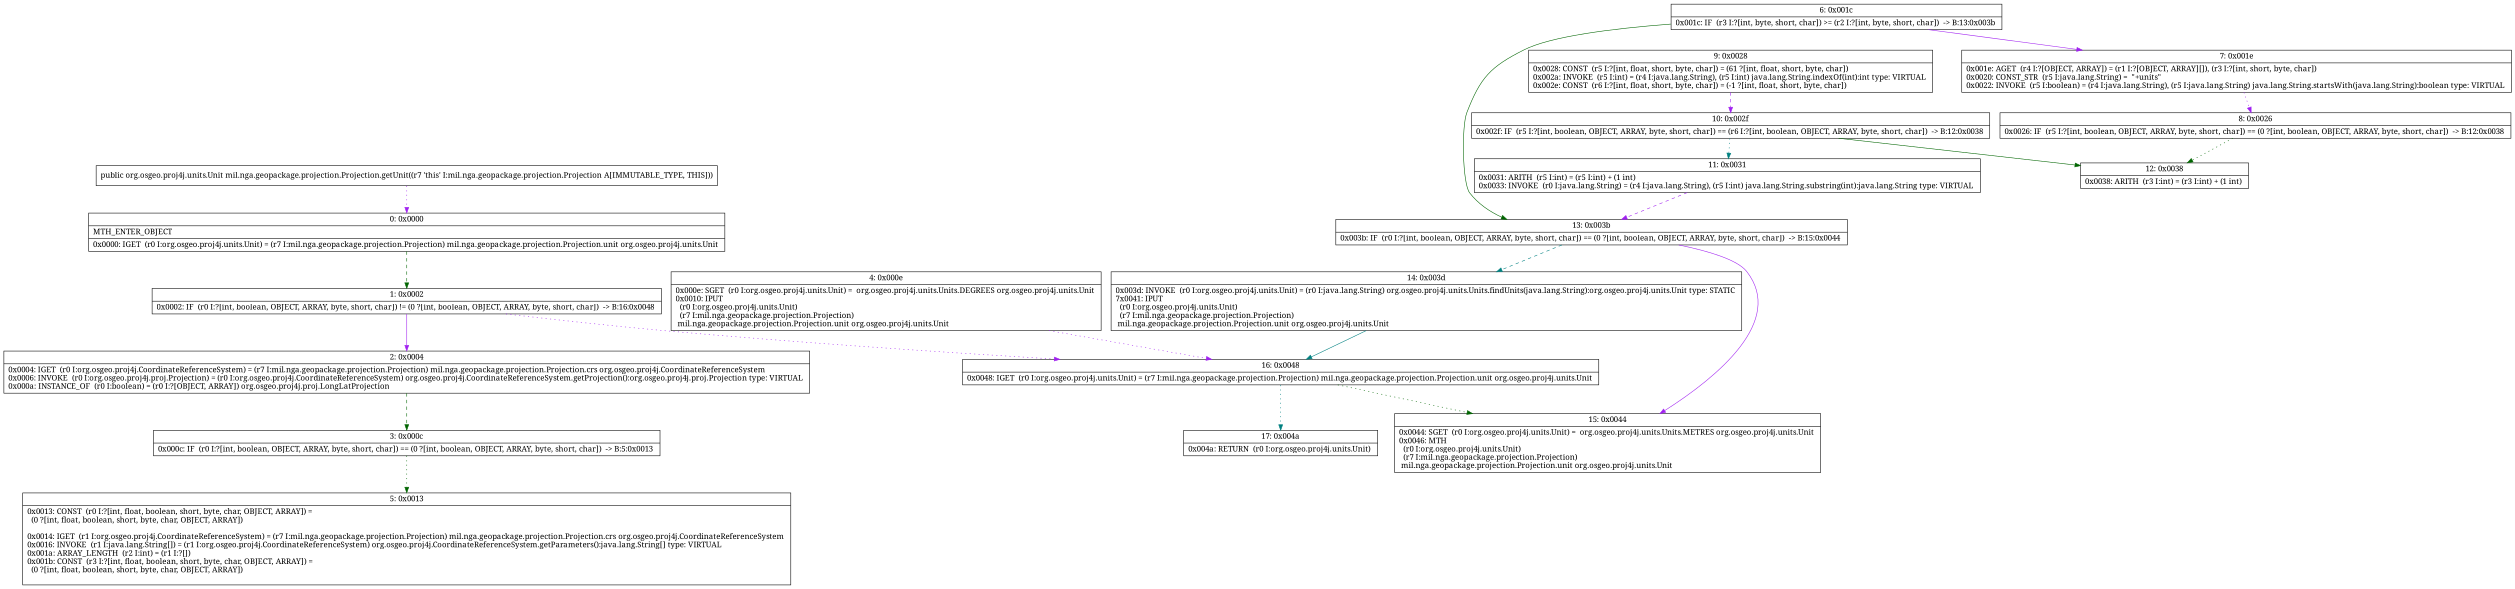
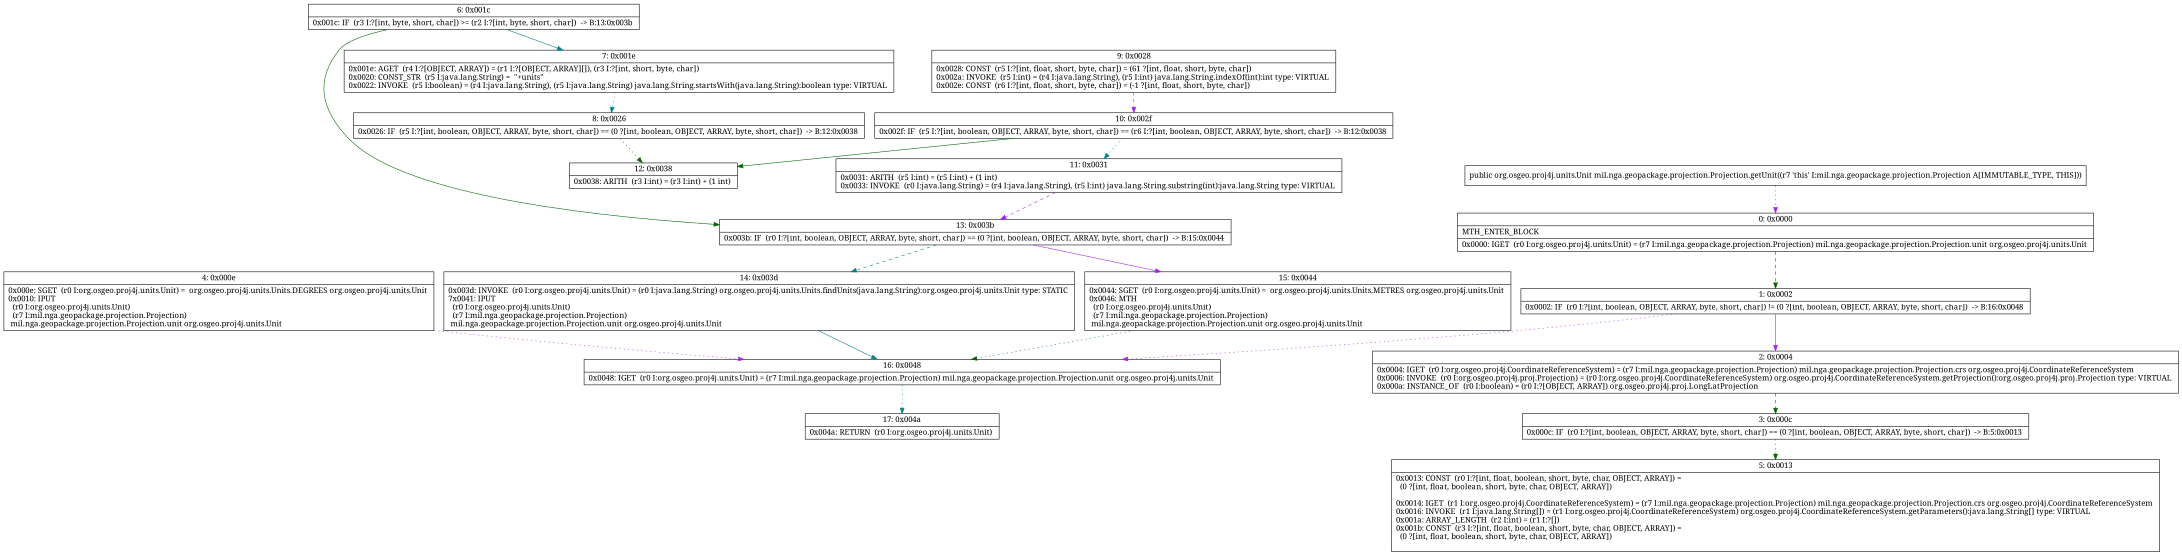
(2003, 40) -> (532, 39)
(2247, 100) -> (614, 100)
(133, 232) -> (1500, 232)
(1402, 399) -> (1056, 344)
